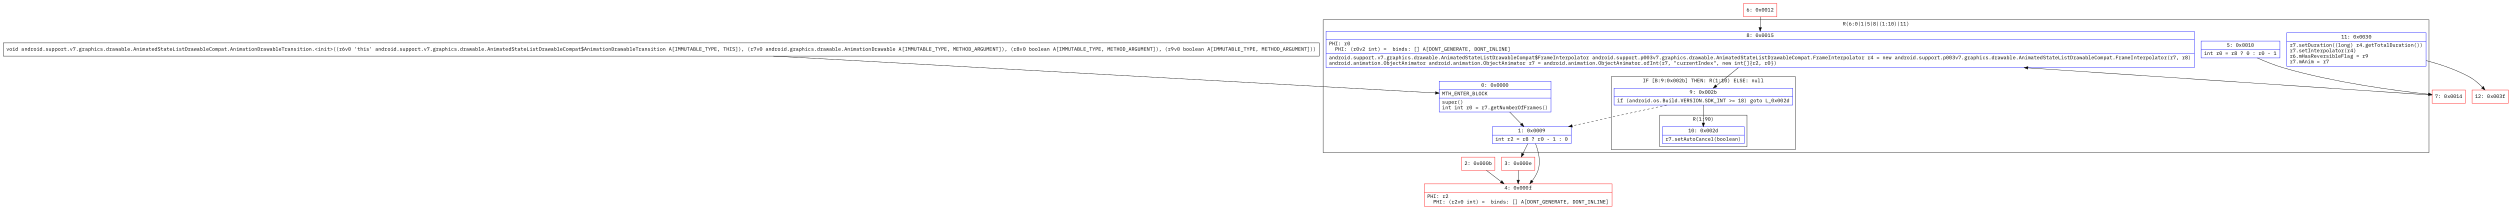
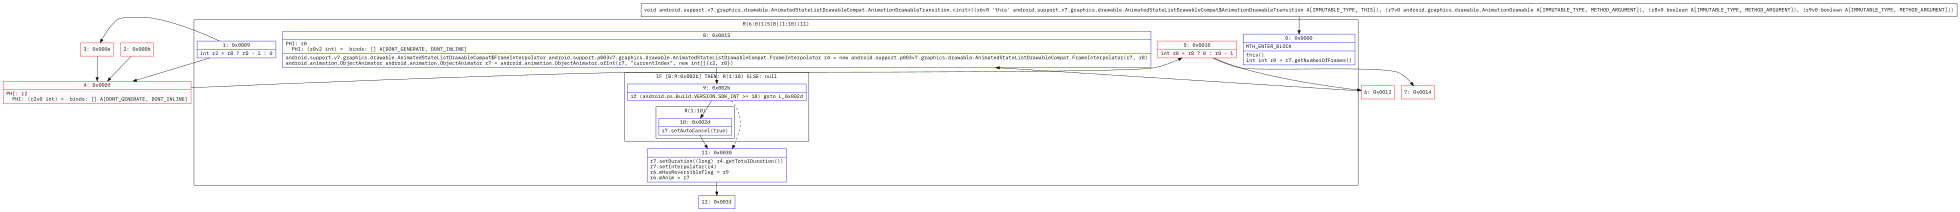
(2241, 50) -> (1197, 50)
(2309, 62) -> (670, 178)
none -> (611, 73)
none -> (1285, 79)
(2230, 82) -> none
(2490, 97) -> (717, 202)
(1453, 102) -> (1255, 55)
(1619, 115) -> (740, 122)
(1515, 118) -> none
(1703, 119) -> (695, 111)
(1703, 139) -> (695, 131)
none -> (703, 140)
